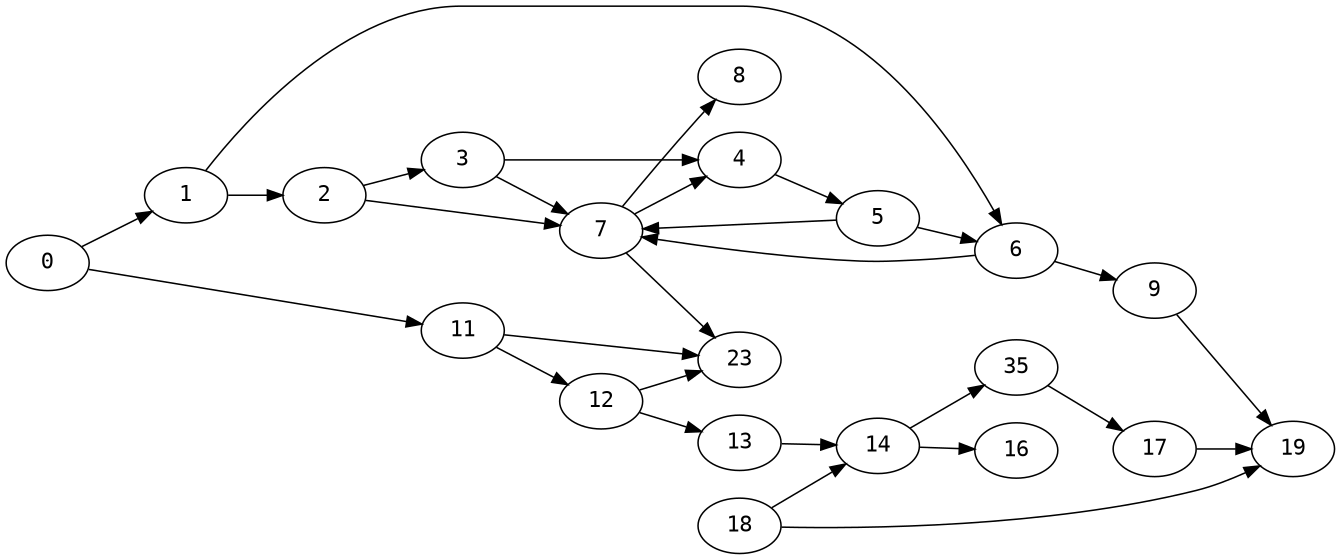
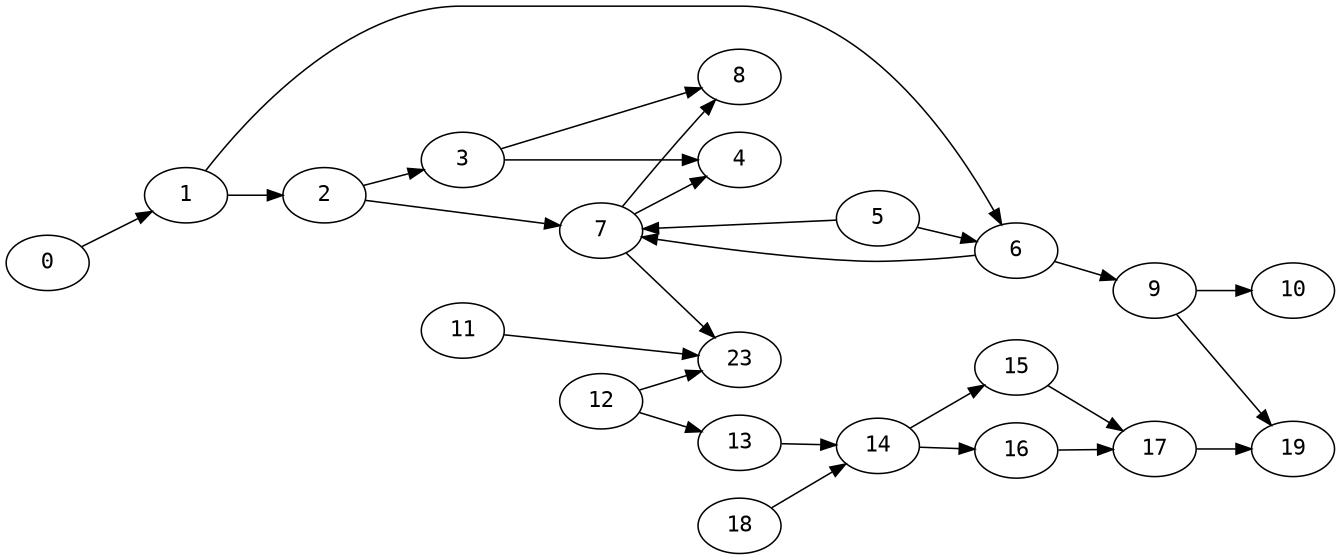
(802, 186) -> none
(525, 192) -> (594, 121)
none -> (1293, 291)
(248, 295) -> none
(525, 362) -> none
(1016, 367) -> (1016, 367)
none -> (1078, 450)
(1016, 519) -> none
